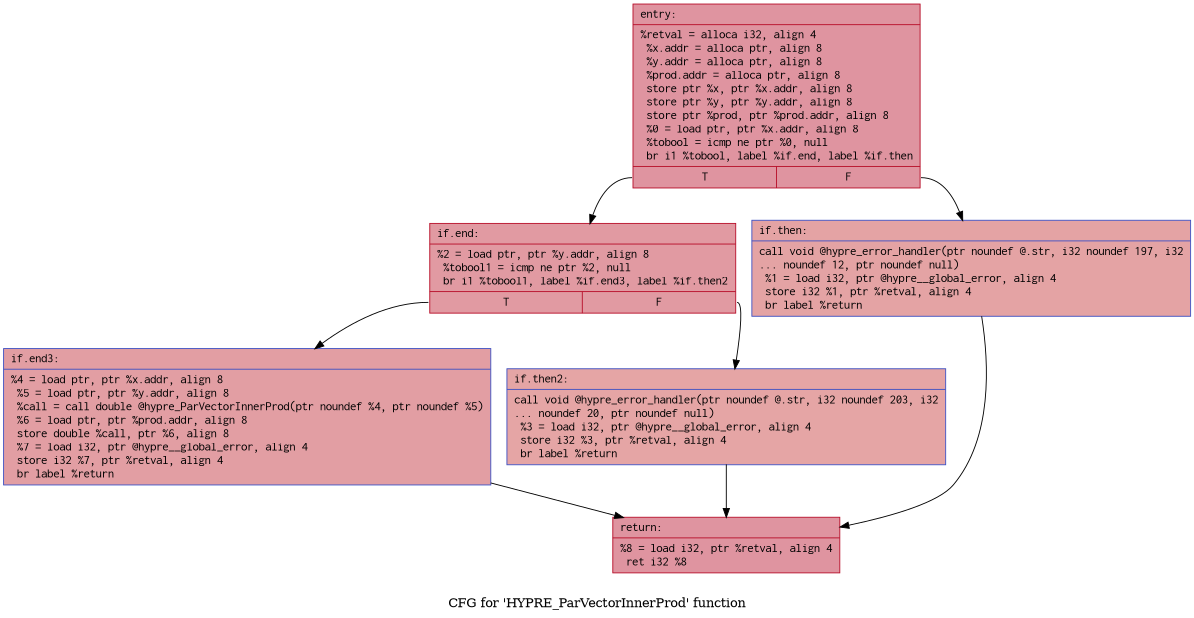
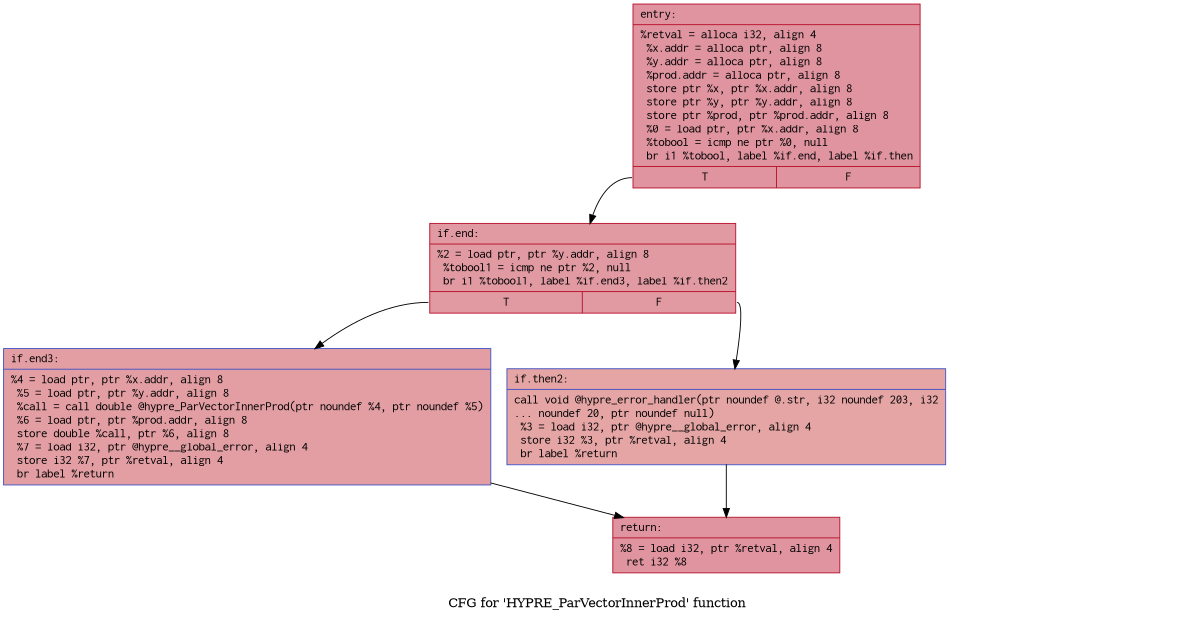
(971, 268) -> none
